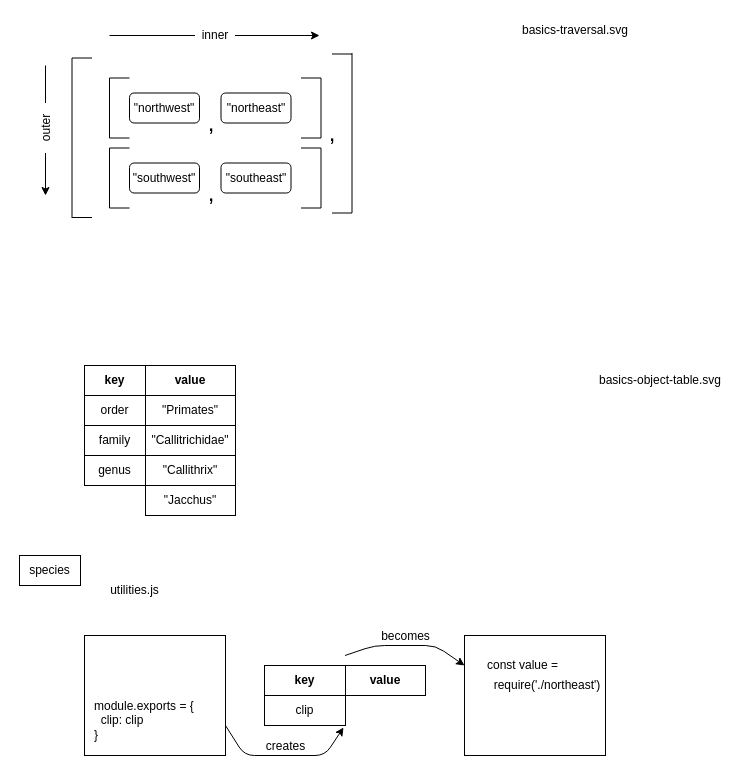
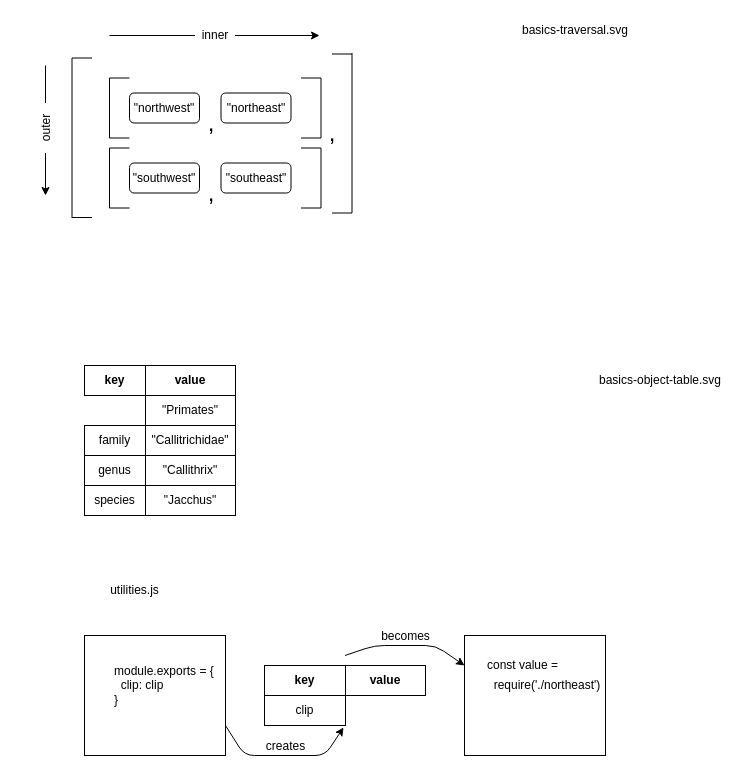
(115, 411) -> none
(50, 571) -> (115, 501)
(148, 721) -> (168, 686)
